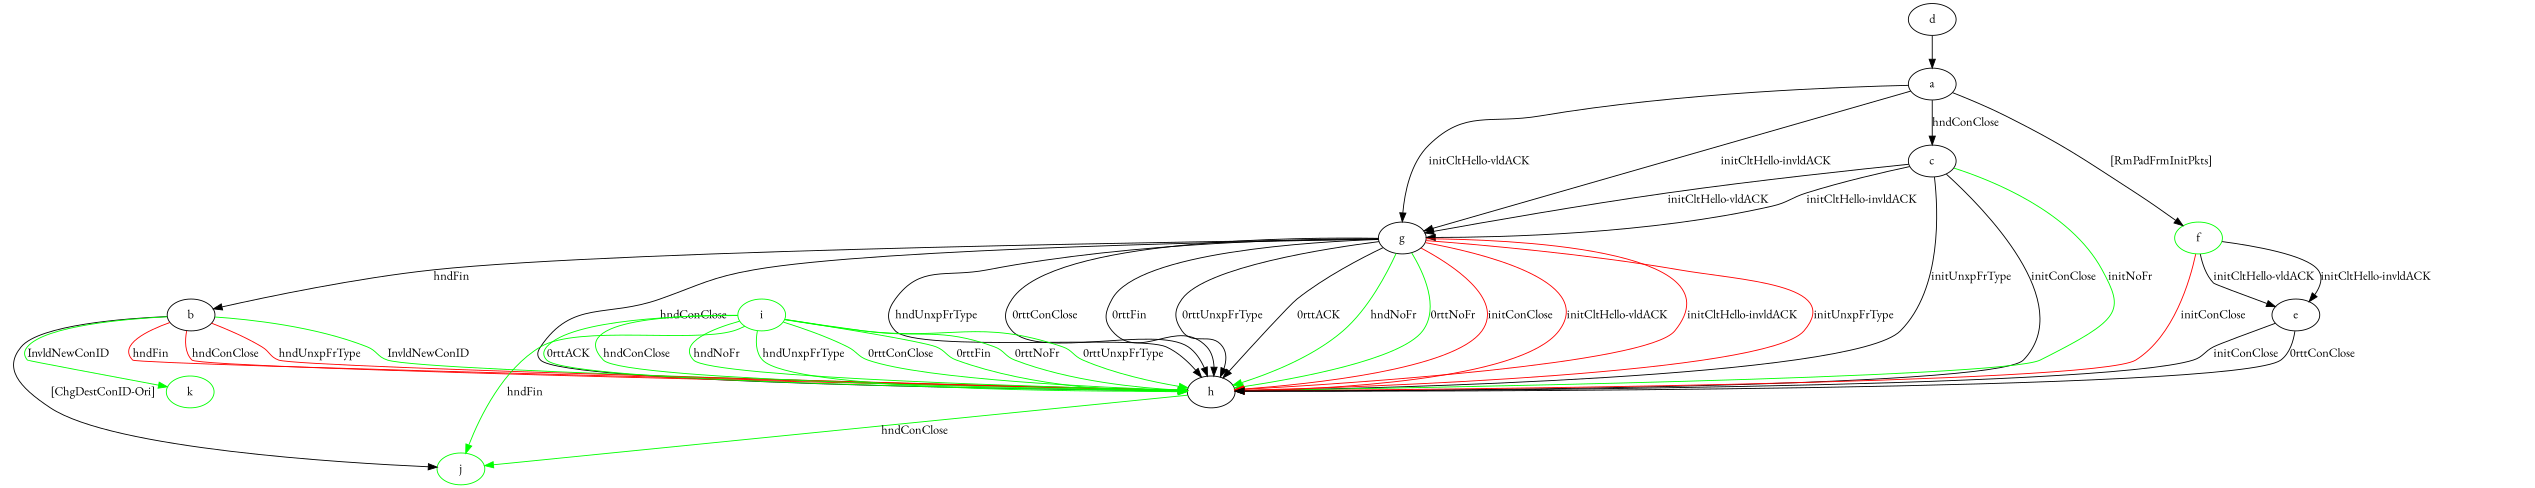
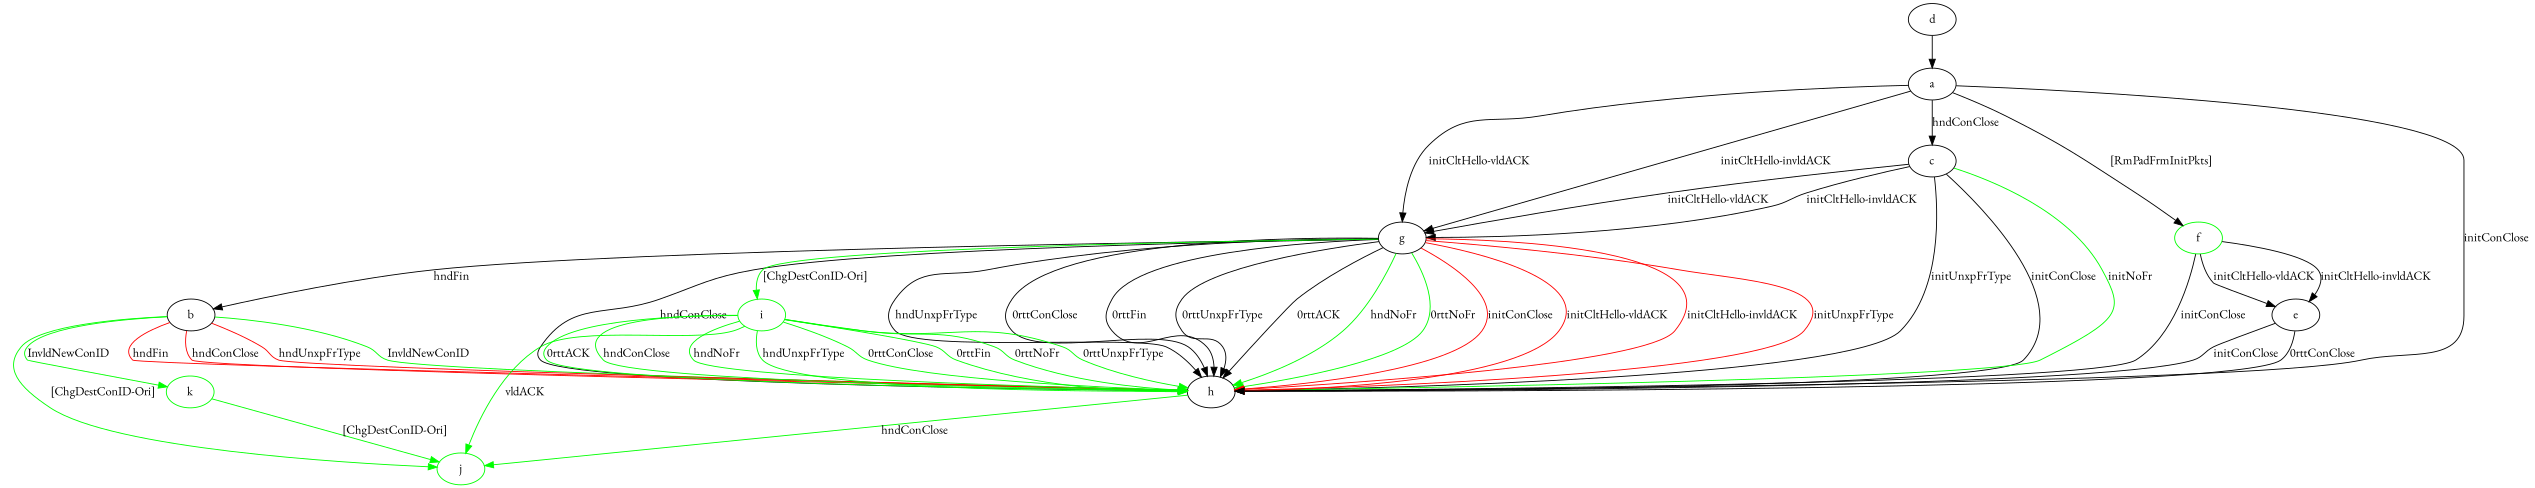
none -> (1059, 246)
none -> (2299, 367)
(1753, 384) -> (1753, 384)
(526, 392) -> (526, 392)
none -> (321, 429)
(123, 434) -> (123, 434)
